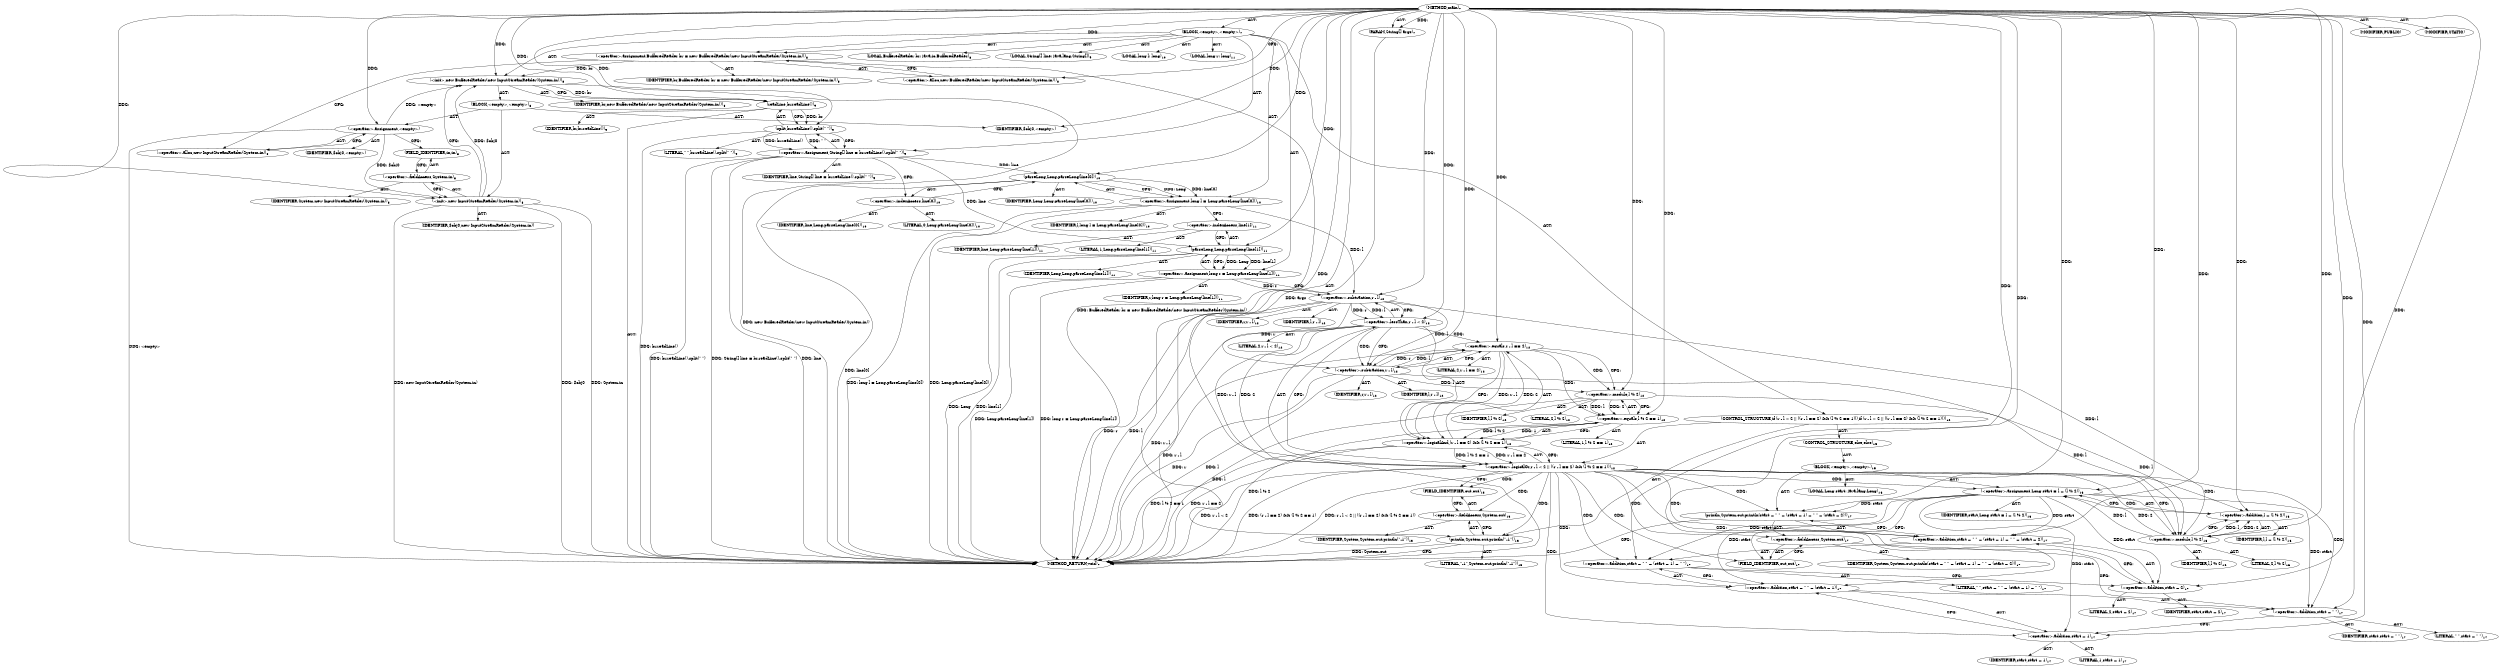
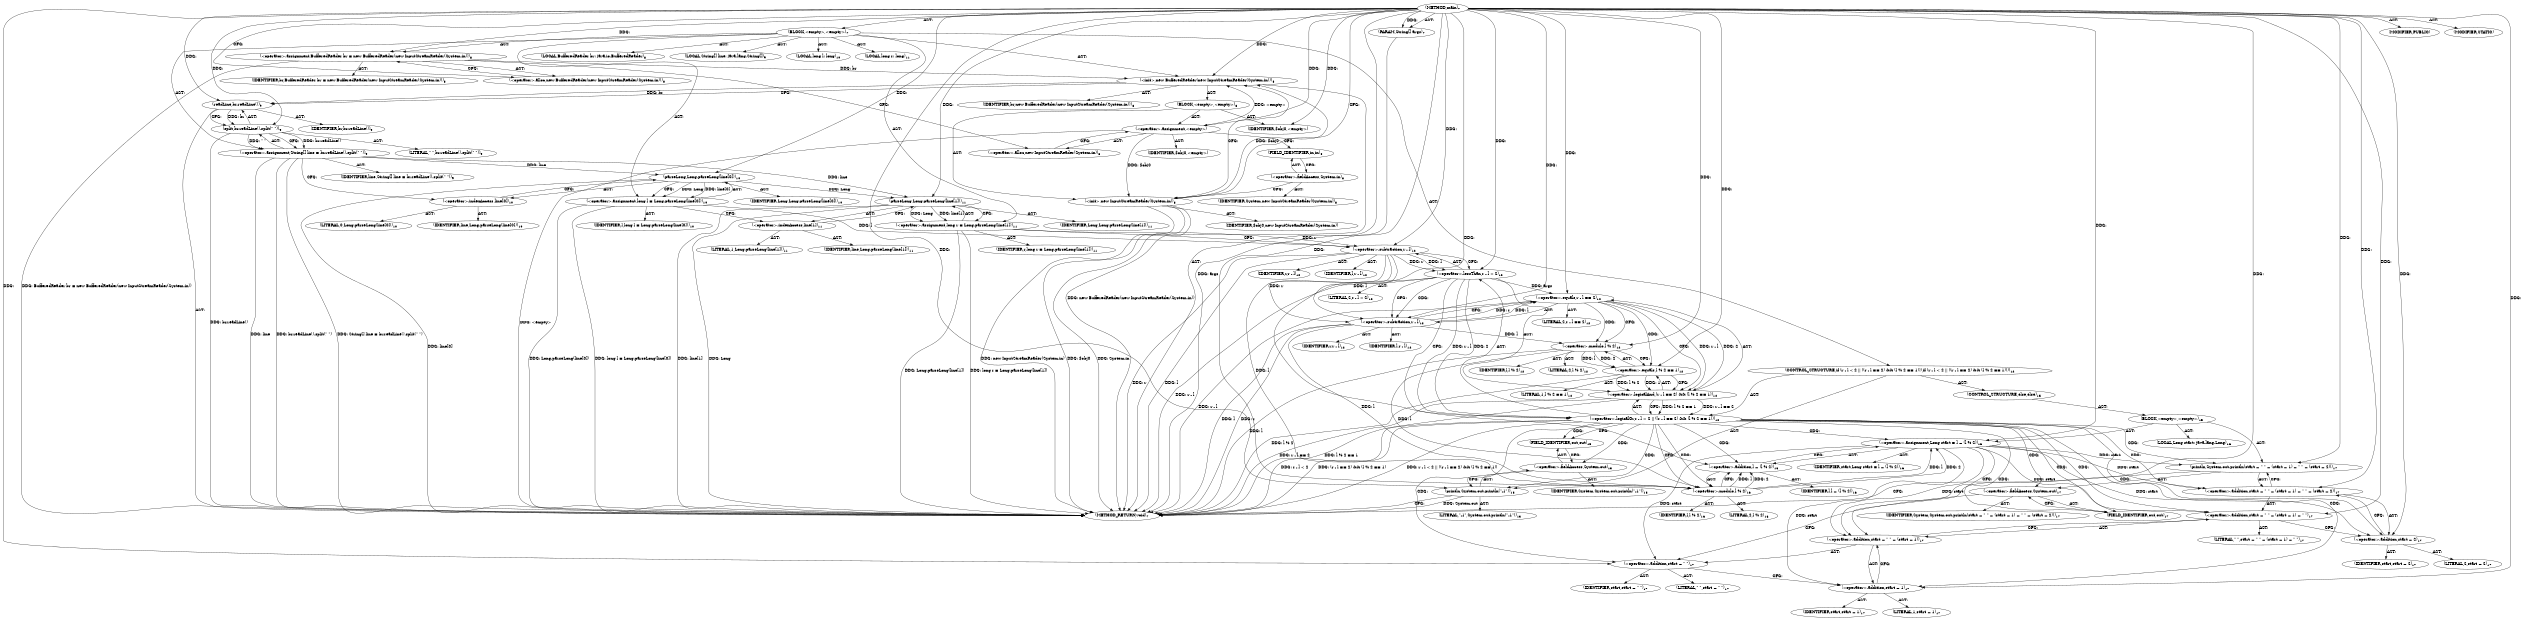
(124, 105) -> (1355, 105)
none -> (813, 189)
(450, 190) -> none
(1459, 335) -> (1542, 286)
